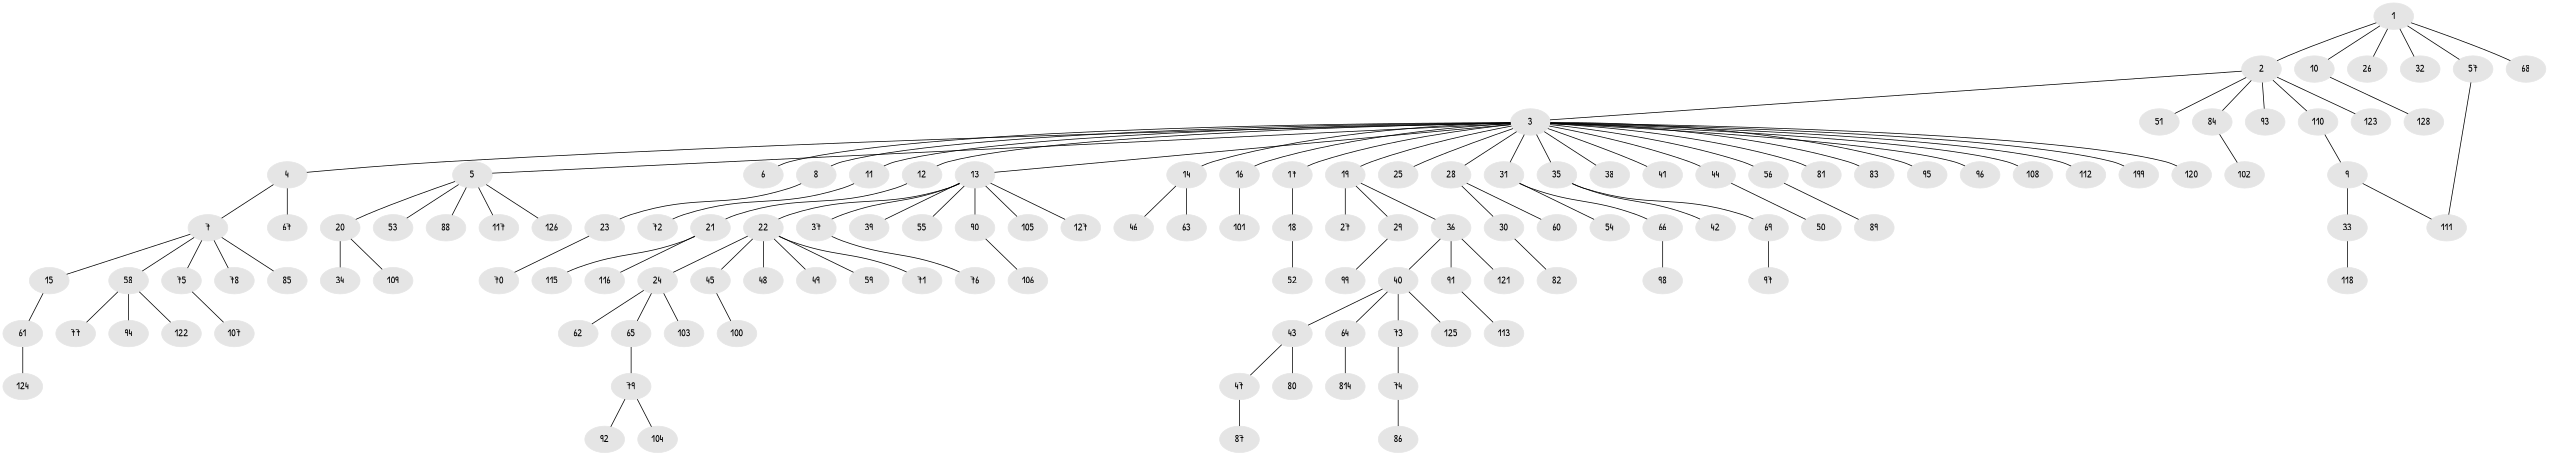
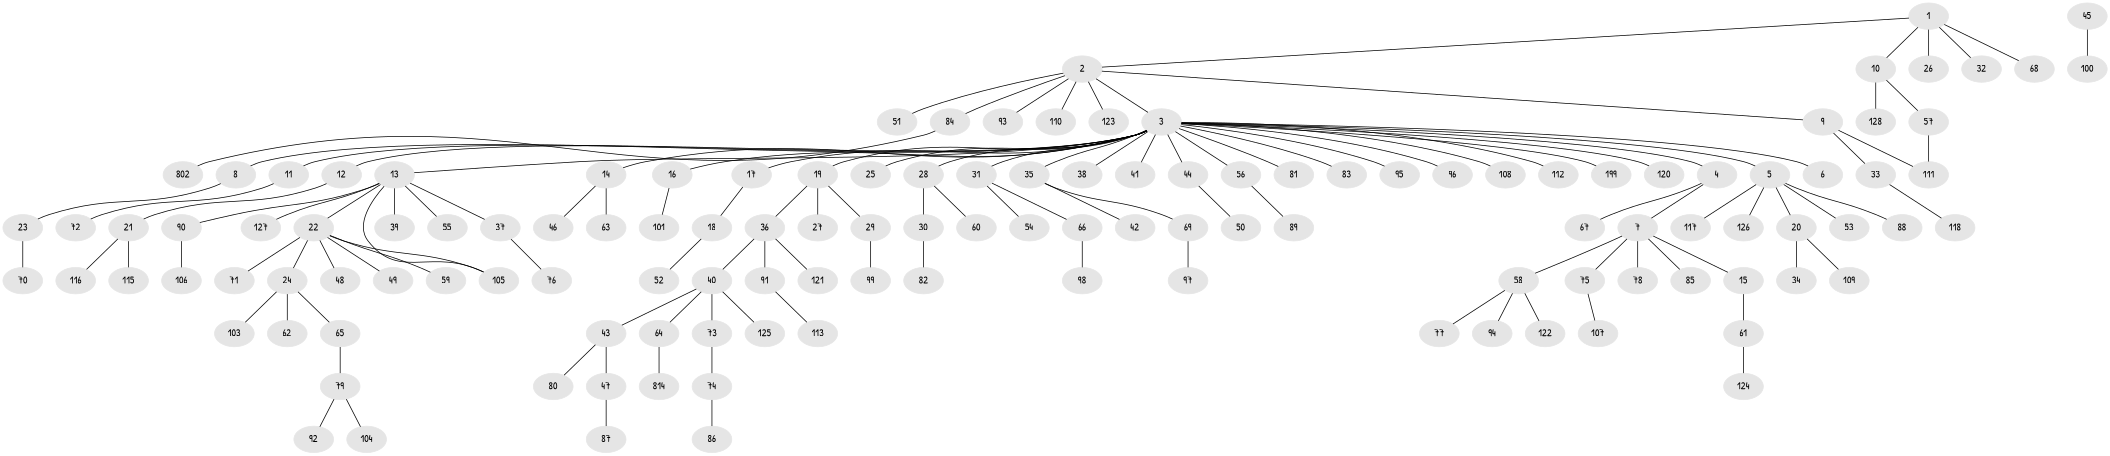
(2433, 43) -> (1902, 95)
(2333, 148) -> (1452, 96)
(2245, 175) -> (183, 175)
(737, 254) -> (407, 254)
